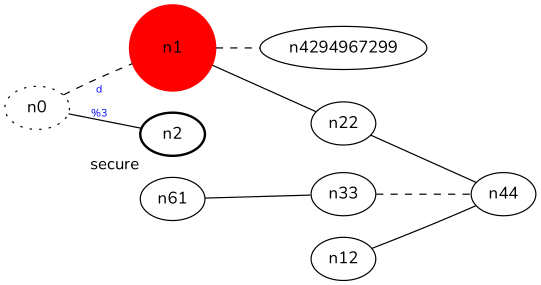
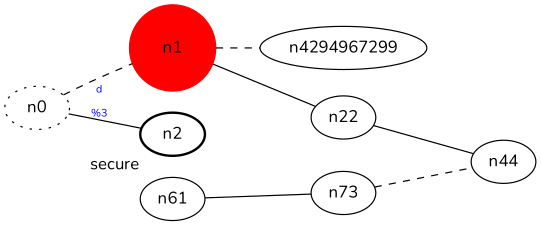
(343, 194) -> (343, 193)
(343, 259) -> none
